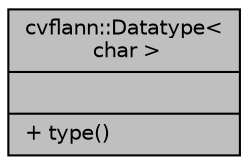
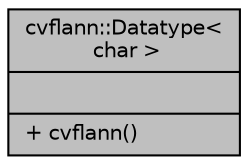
(68, 134) -> (82, 134)
